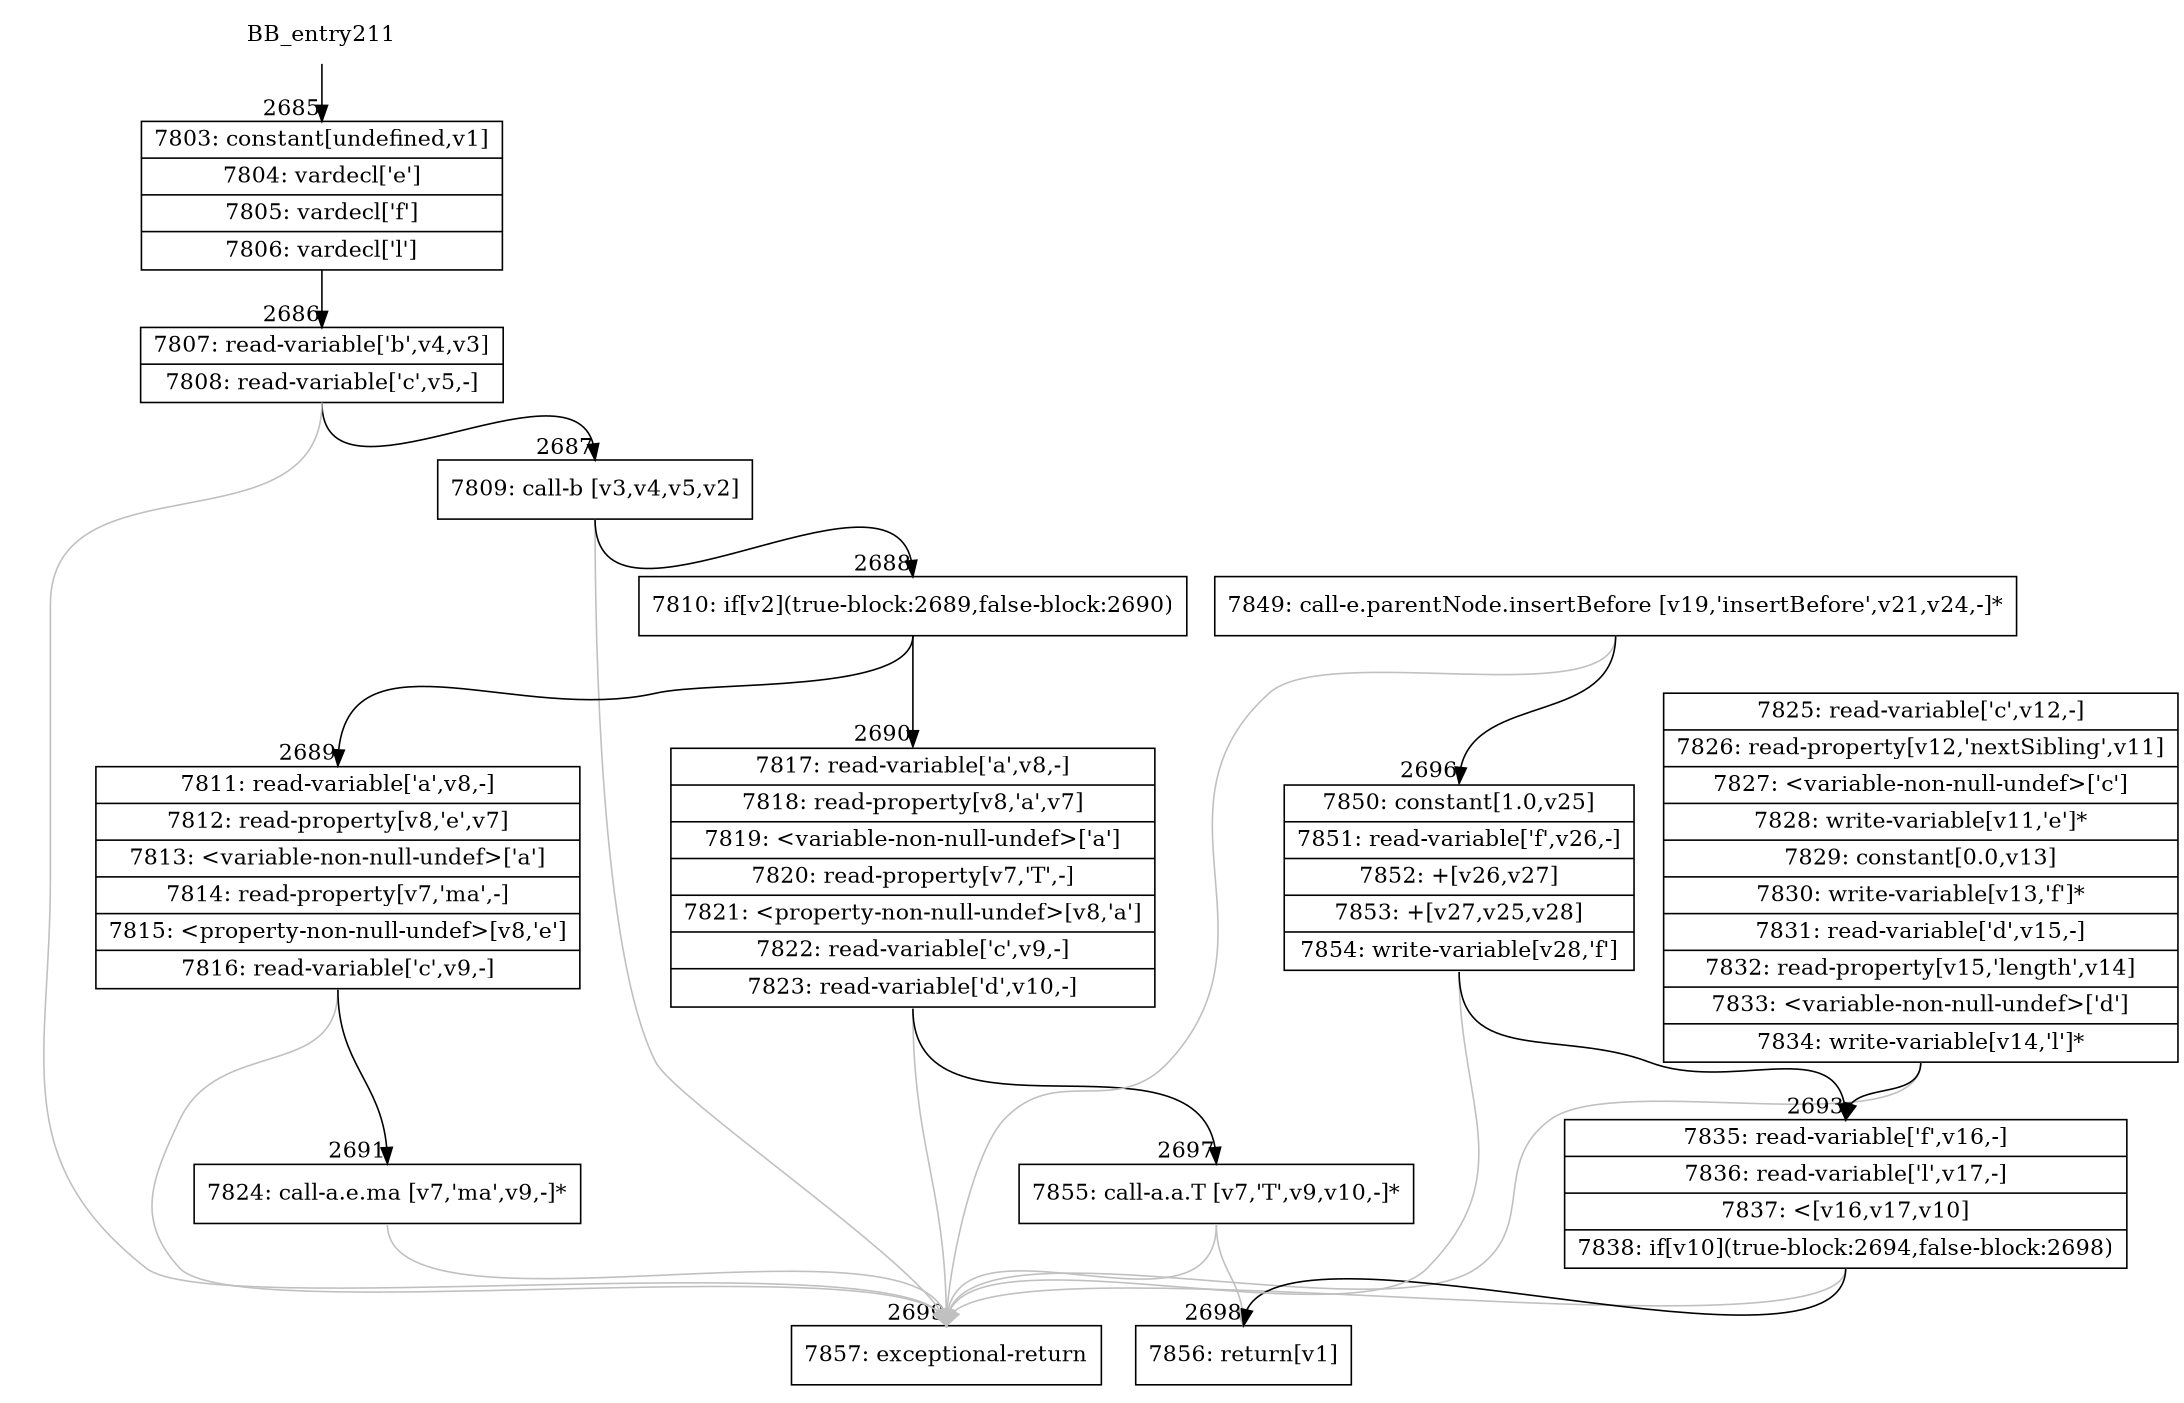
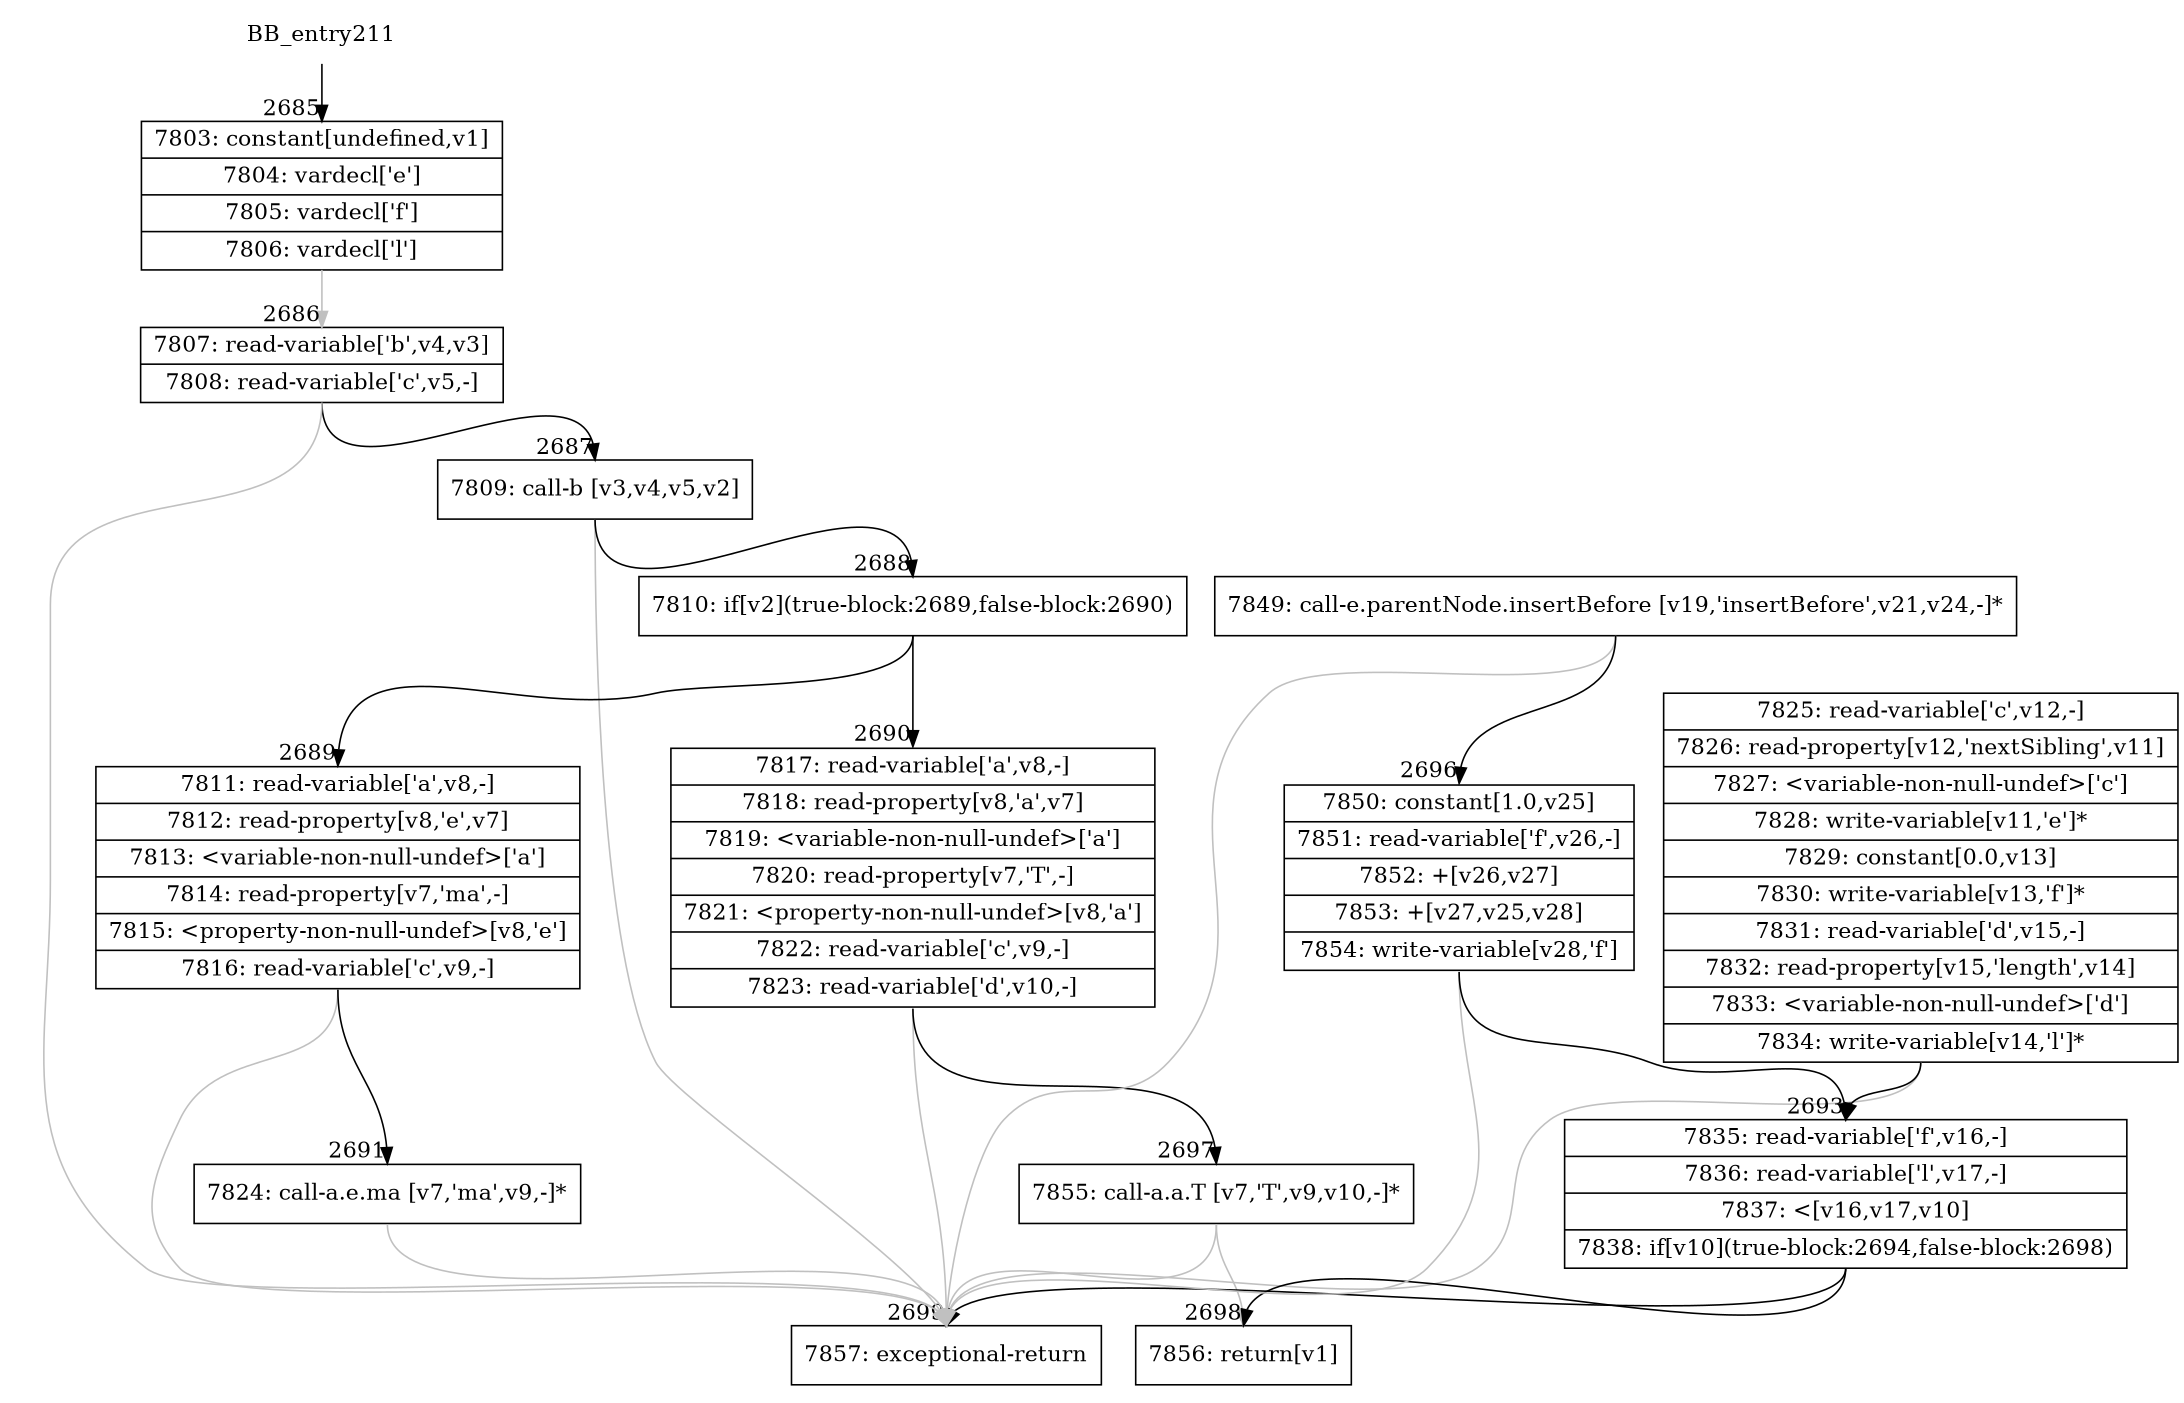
(322, 291) -> (322, 291)
(1403, 1297) -> (1403, 1297)
